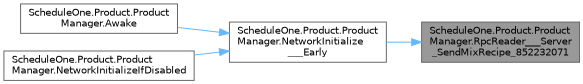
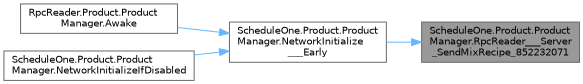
(99, 19) -> (99, 19)
